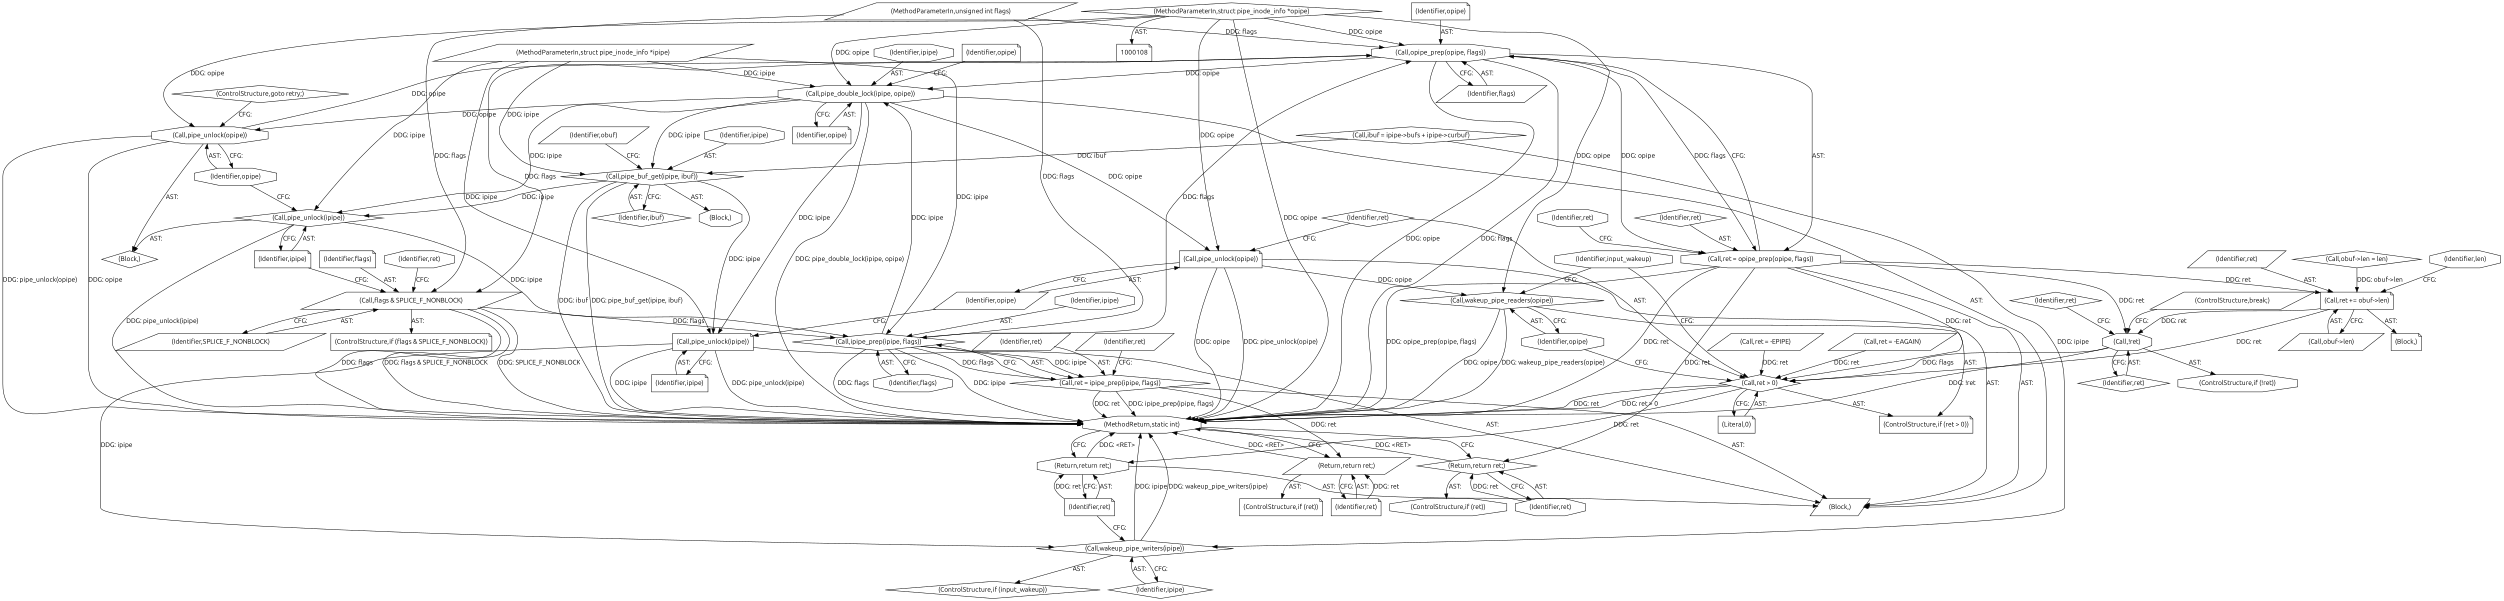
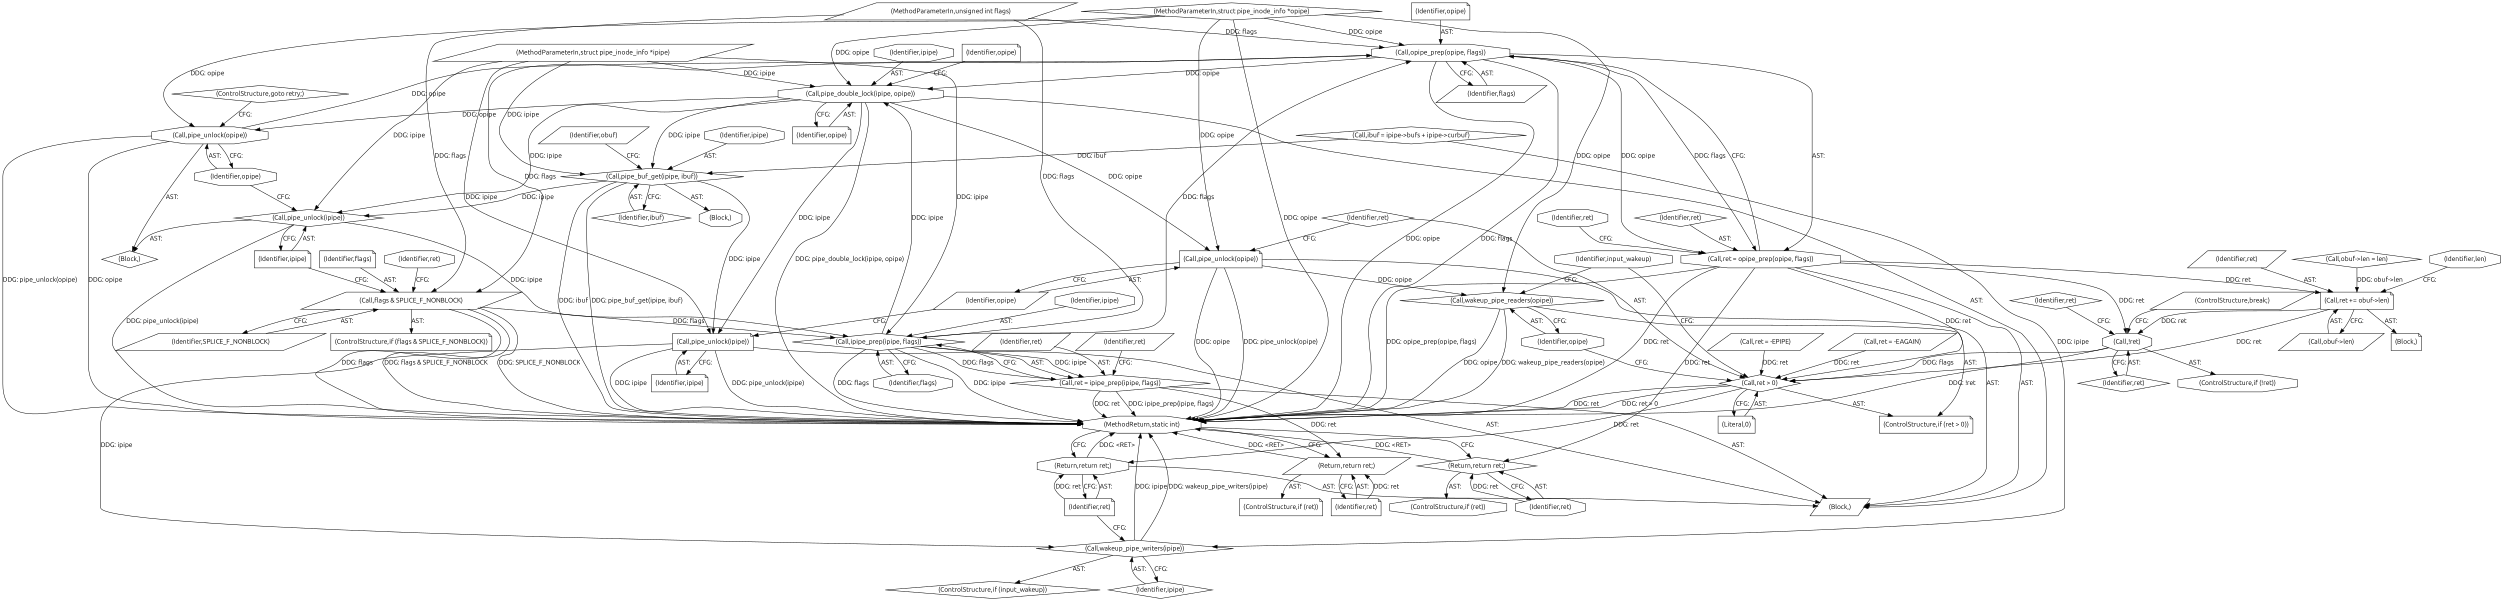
(1134, 53) -> none
